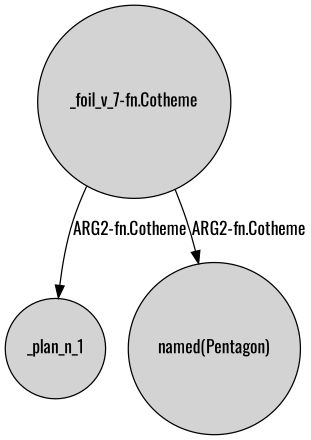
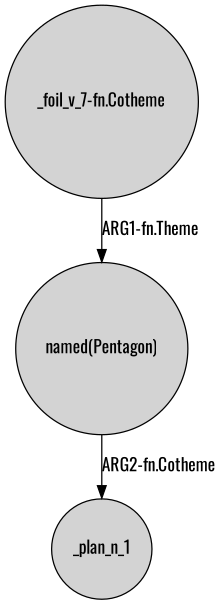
(249, 230) -> (151, 230)
(69, 235) -> (102, 460)
